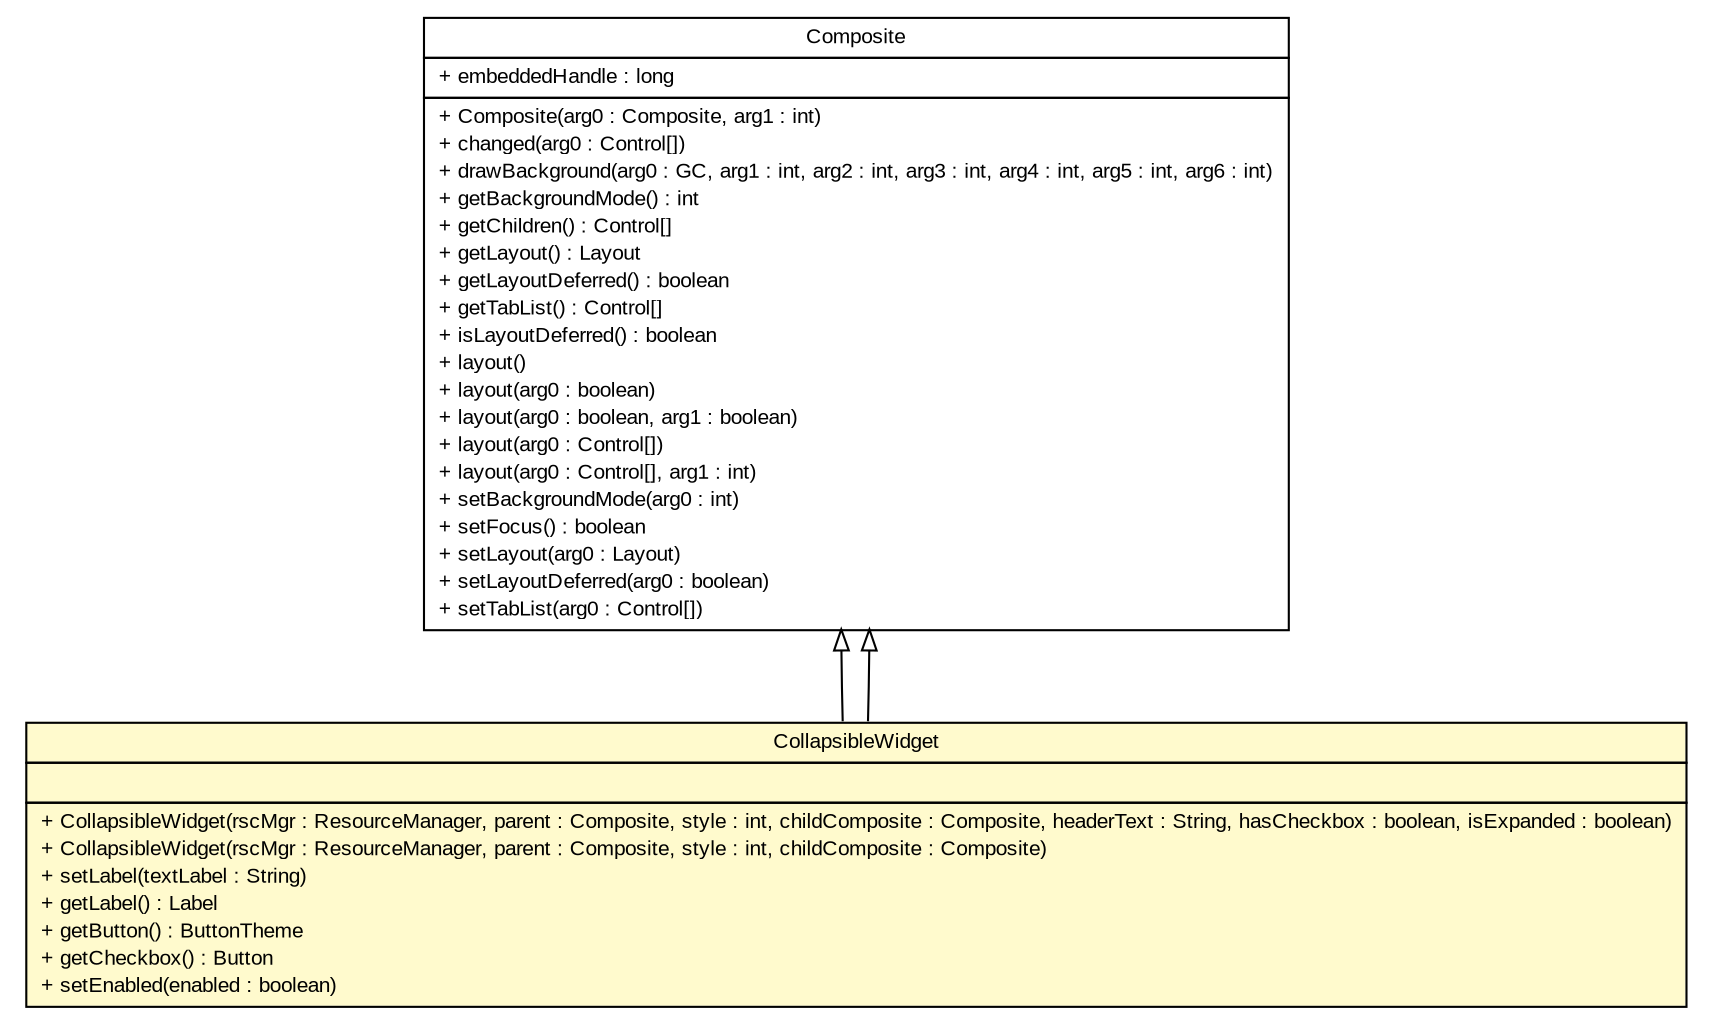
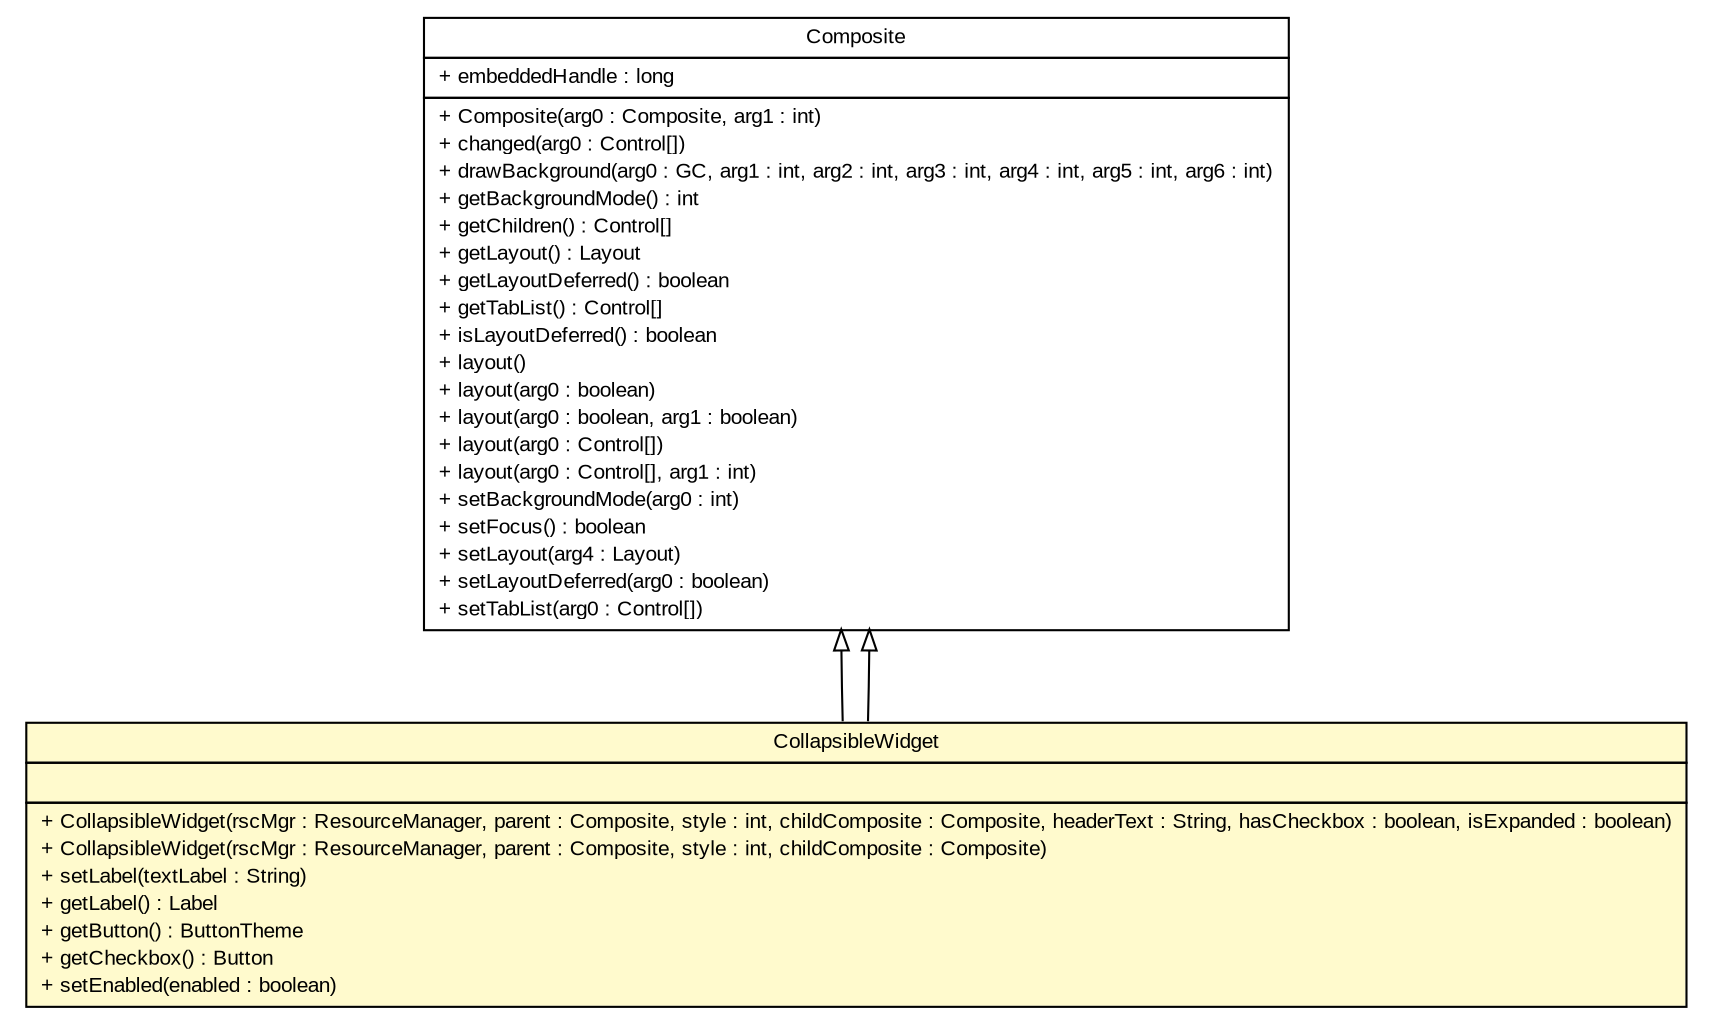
(560, 554) -> (560, 554)
